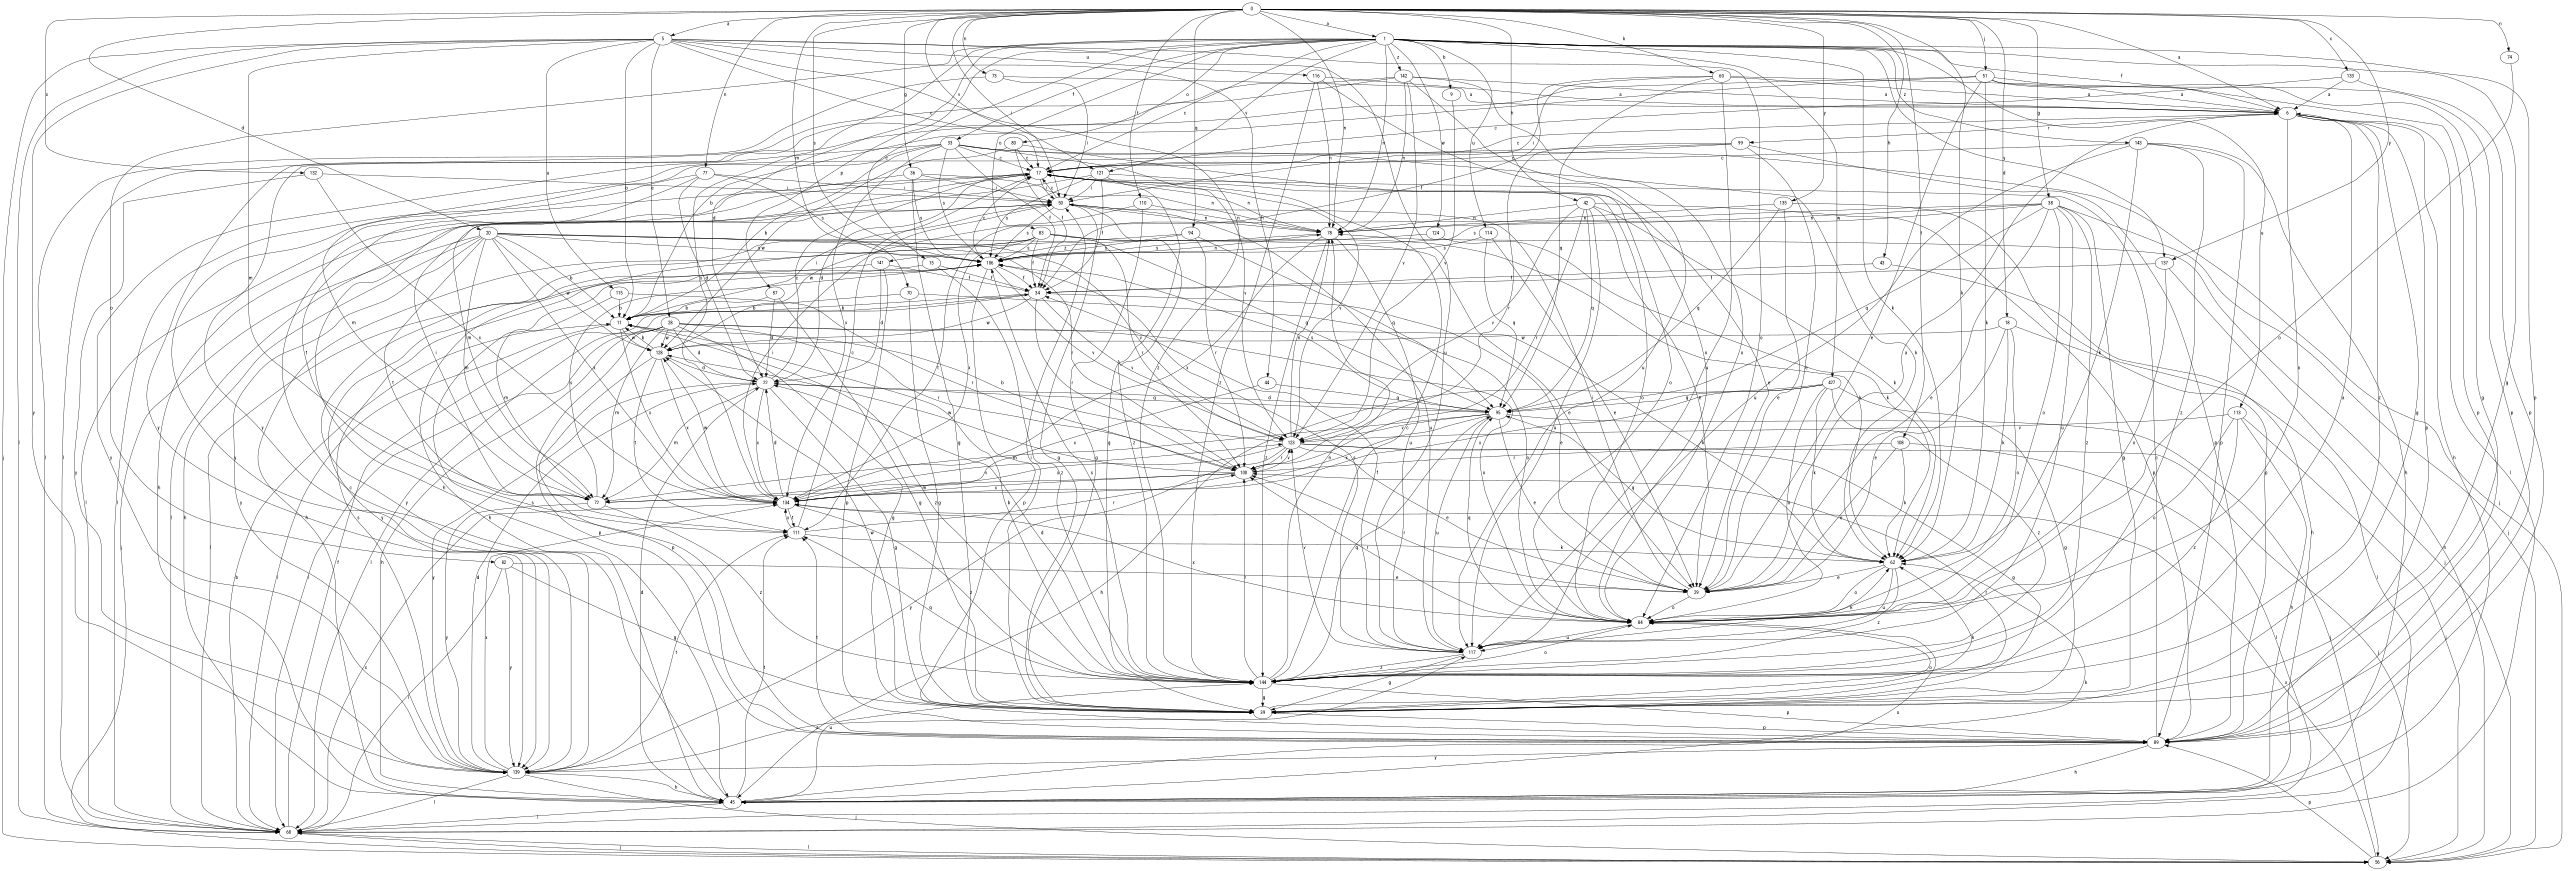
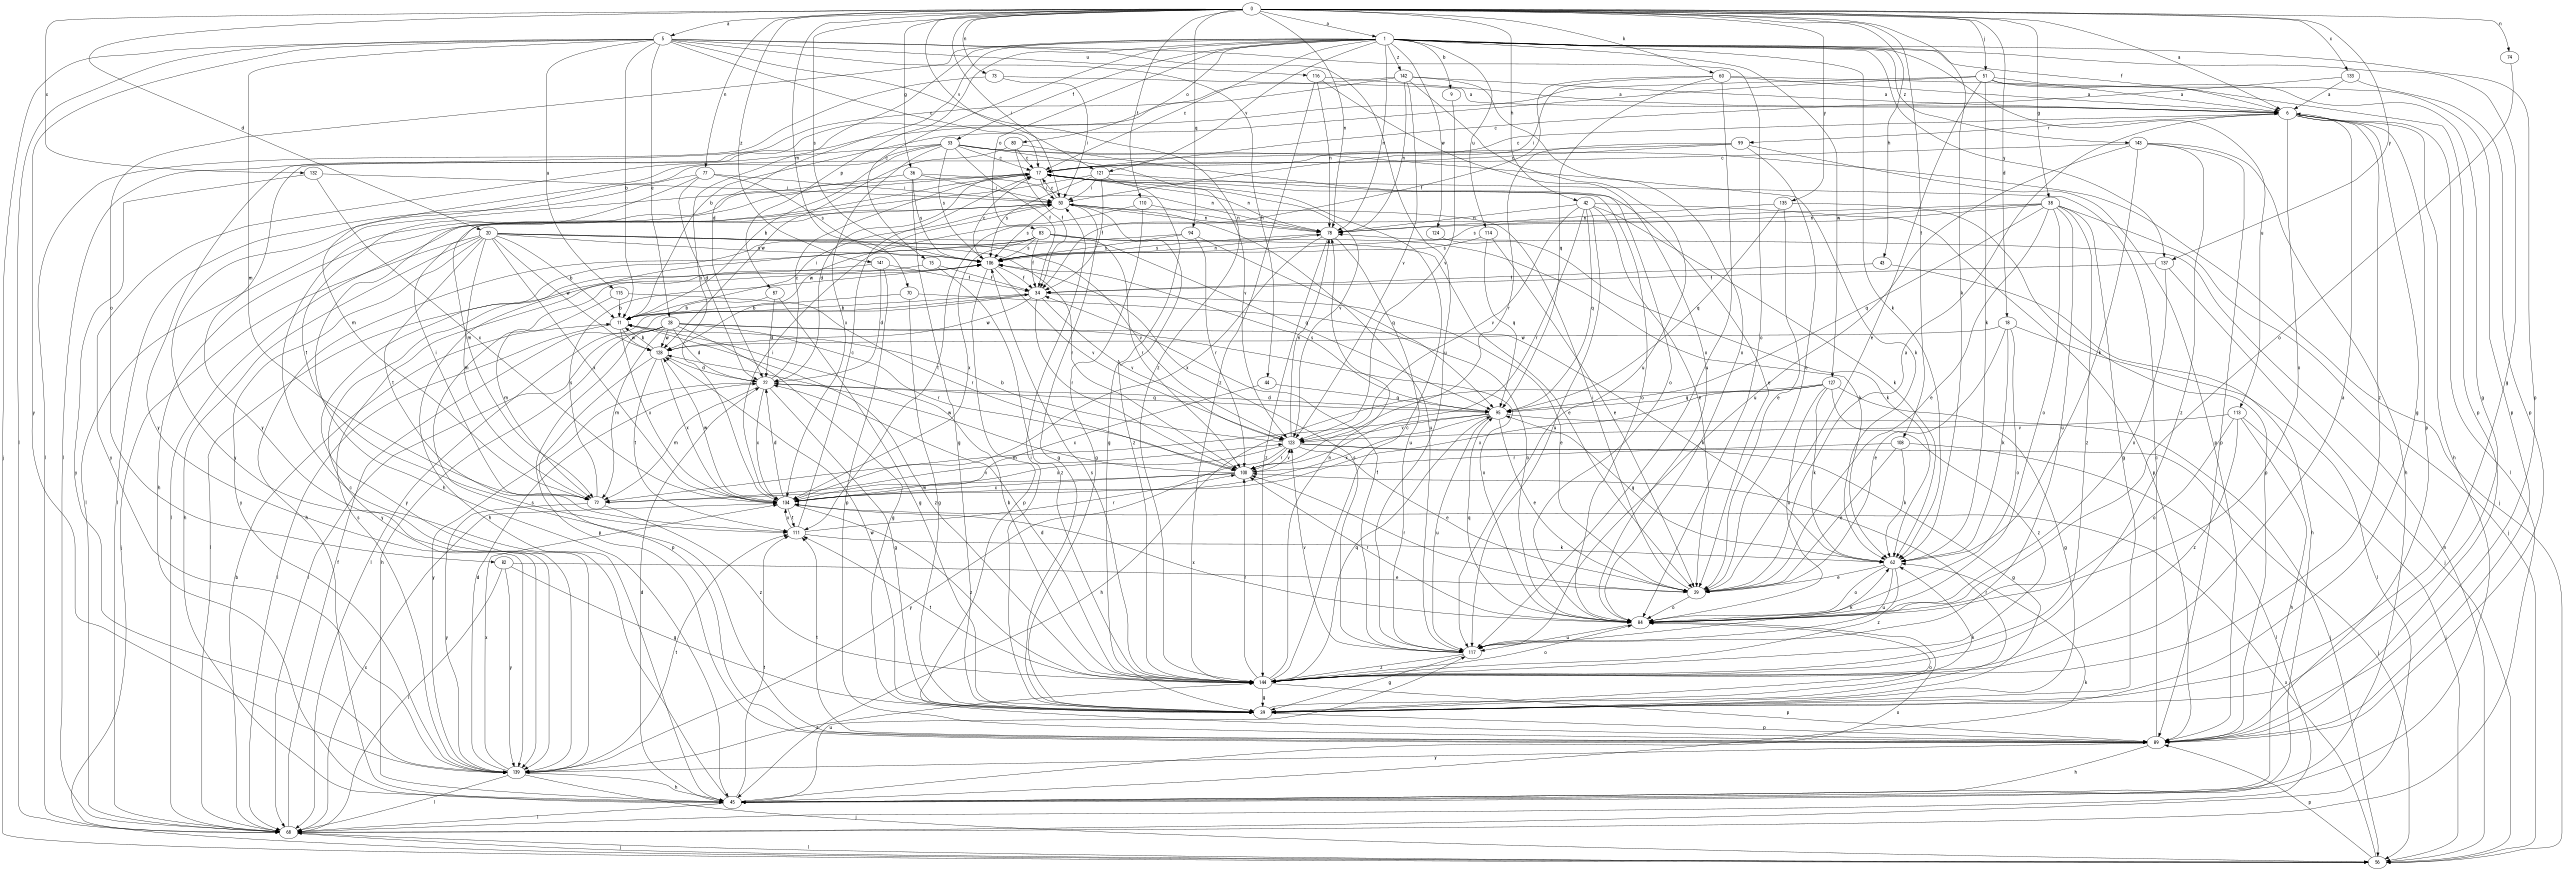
(1106, 242) -> (791, 21)
(1832, 383) -> (1832, 383)
(931, 608) -> (931, 608)
